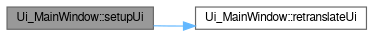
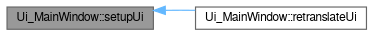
(169, 26) -> (180, 10)
